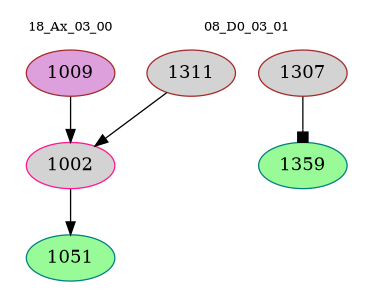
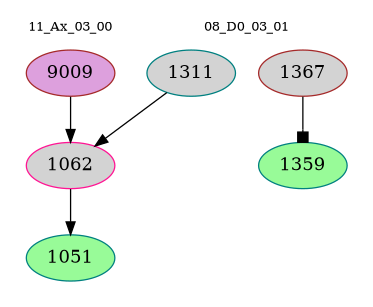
(71, 28) -> (71, 28)
(71, 73) -> (71, 73)
(191, 73) -> (191, 73)
(303, 73) -> (303, 73)
(71, 166) -> (71, 166)
